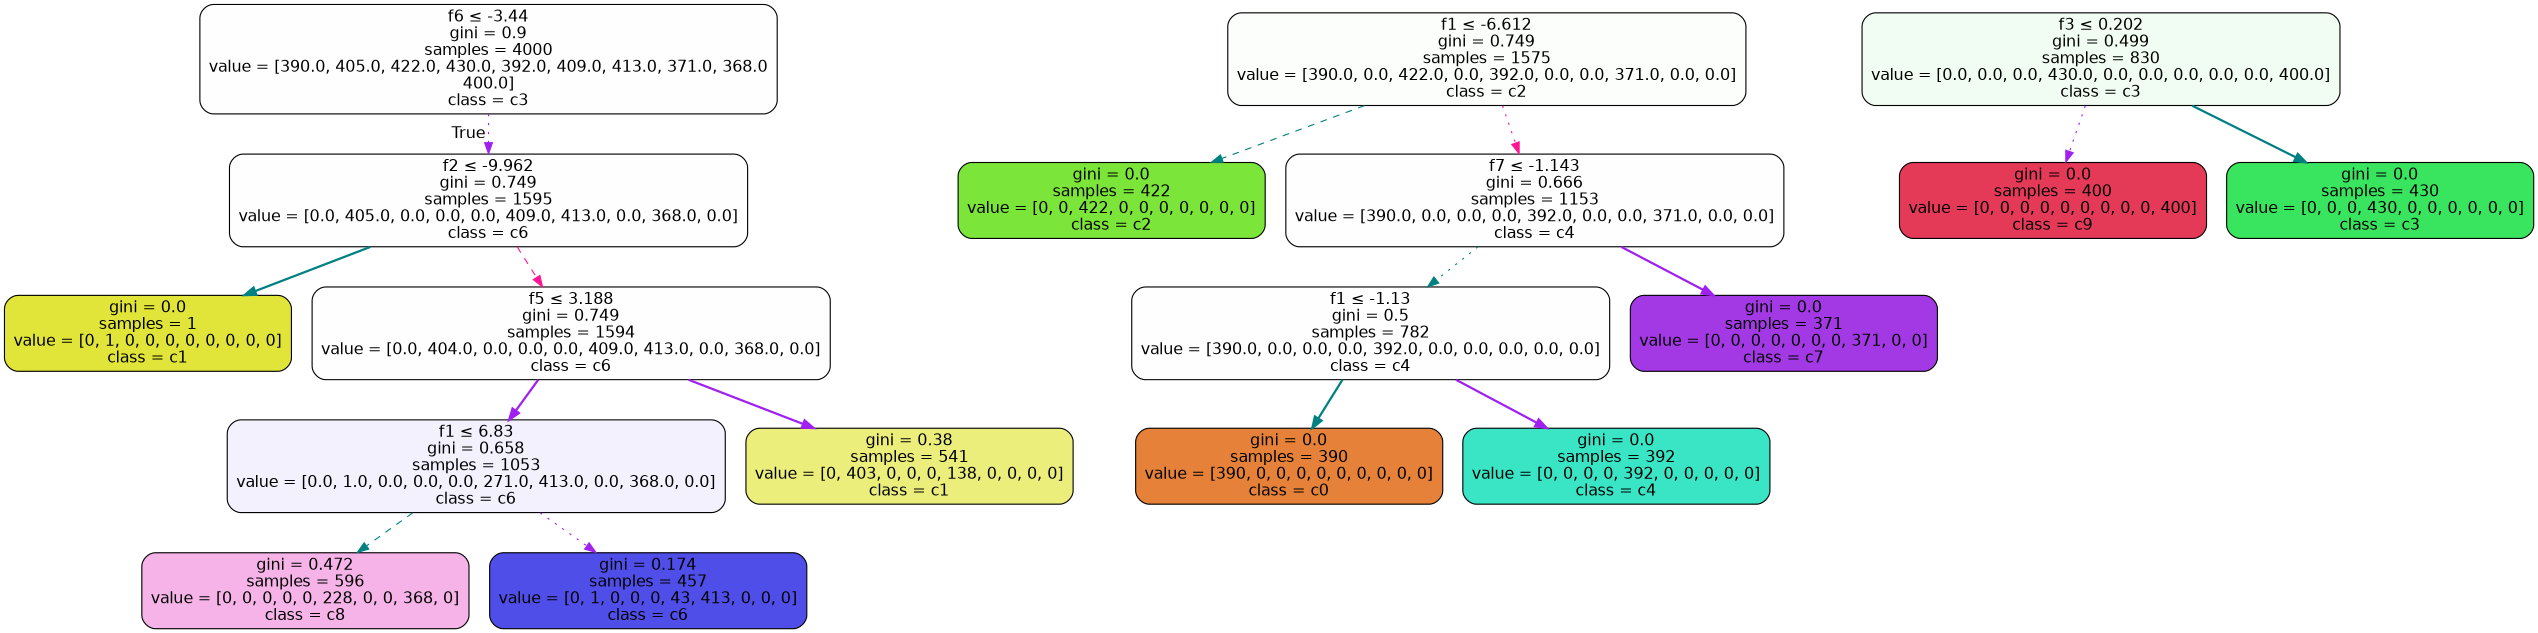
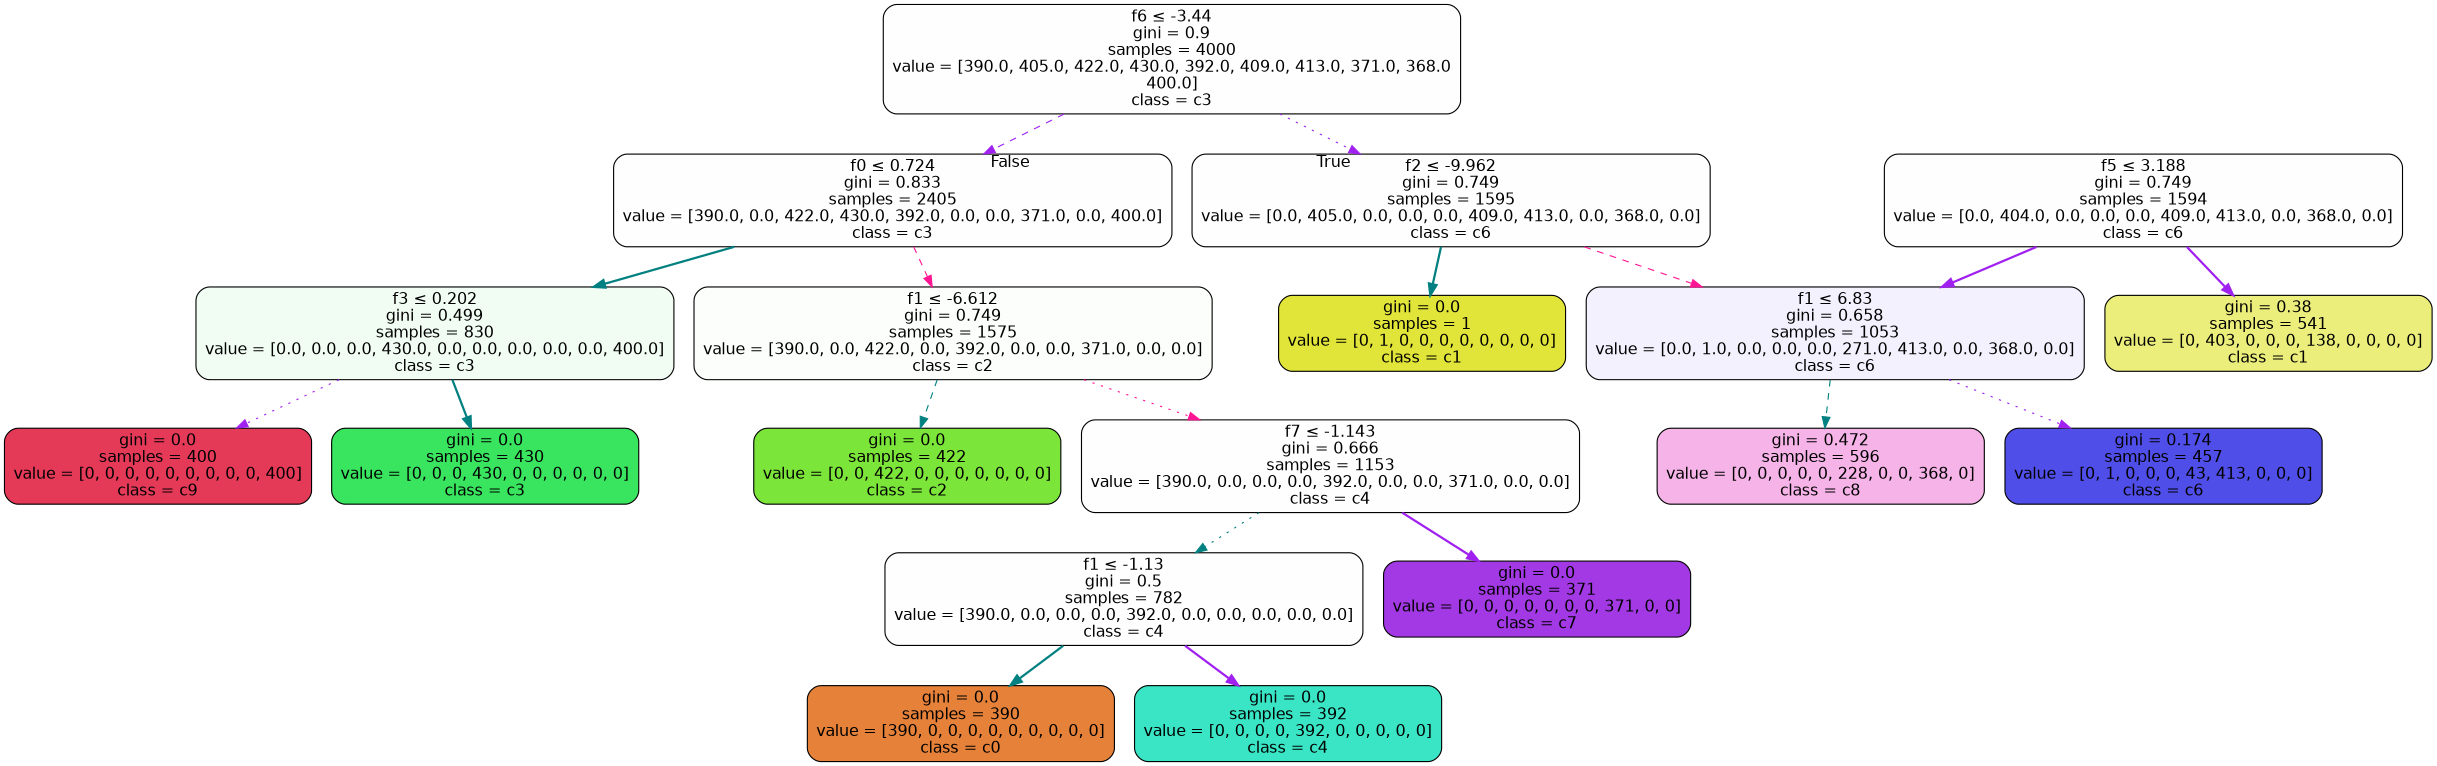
none -> (893, 200)
(527, 262) -> (1638, 265)
